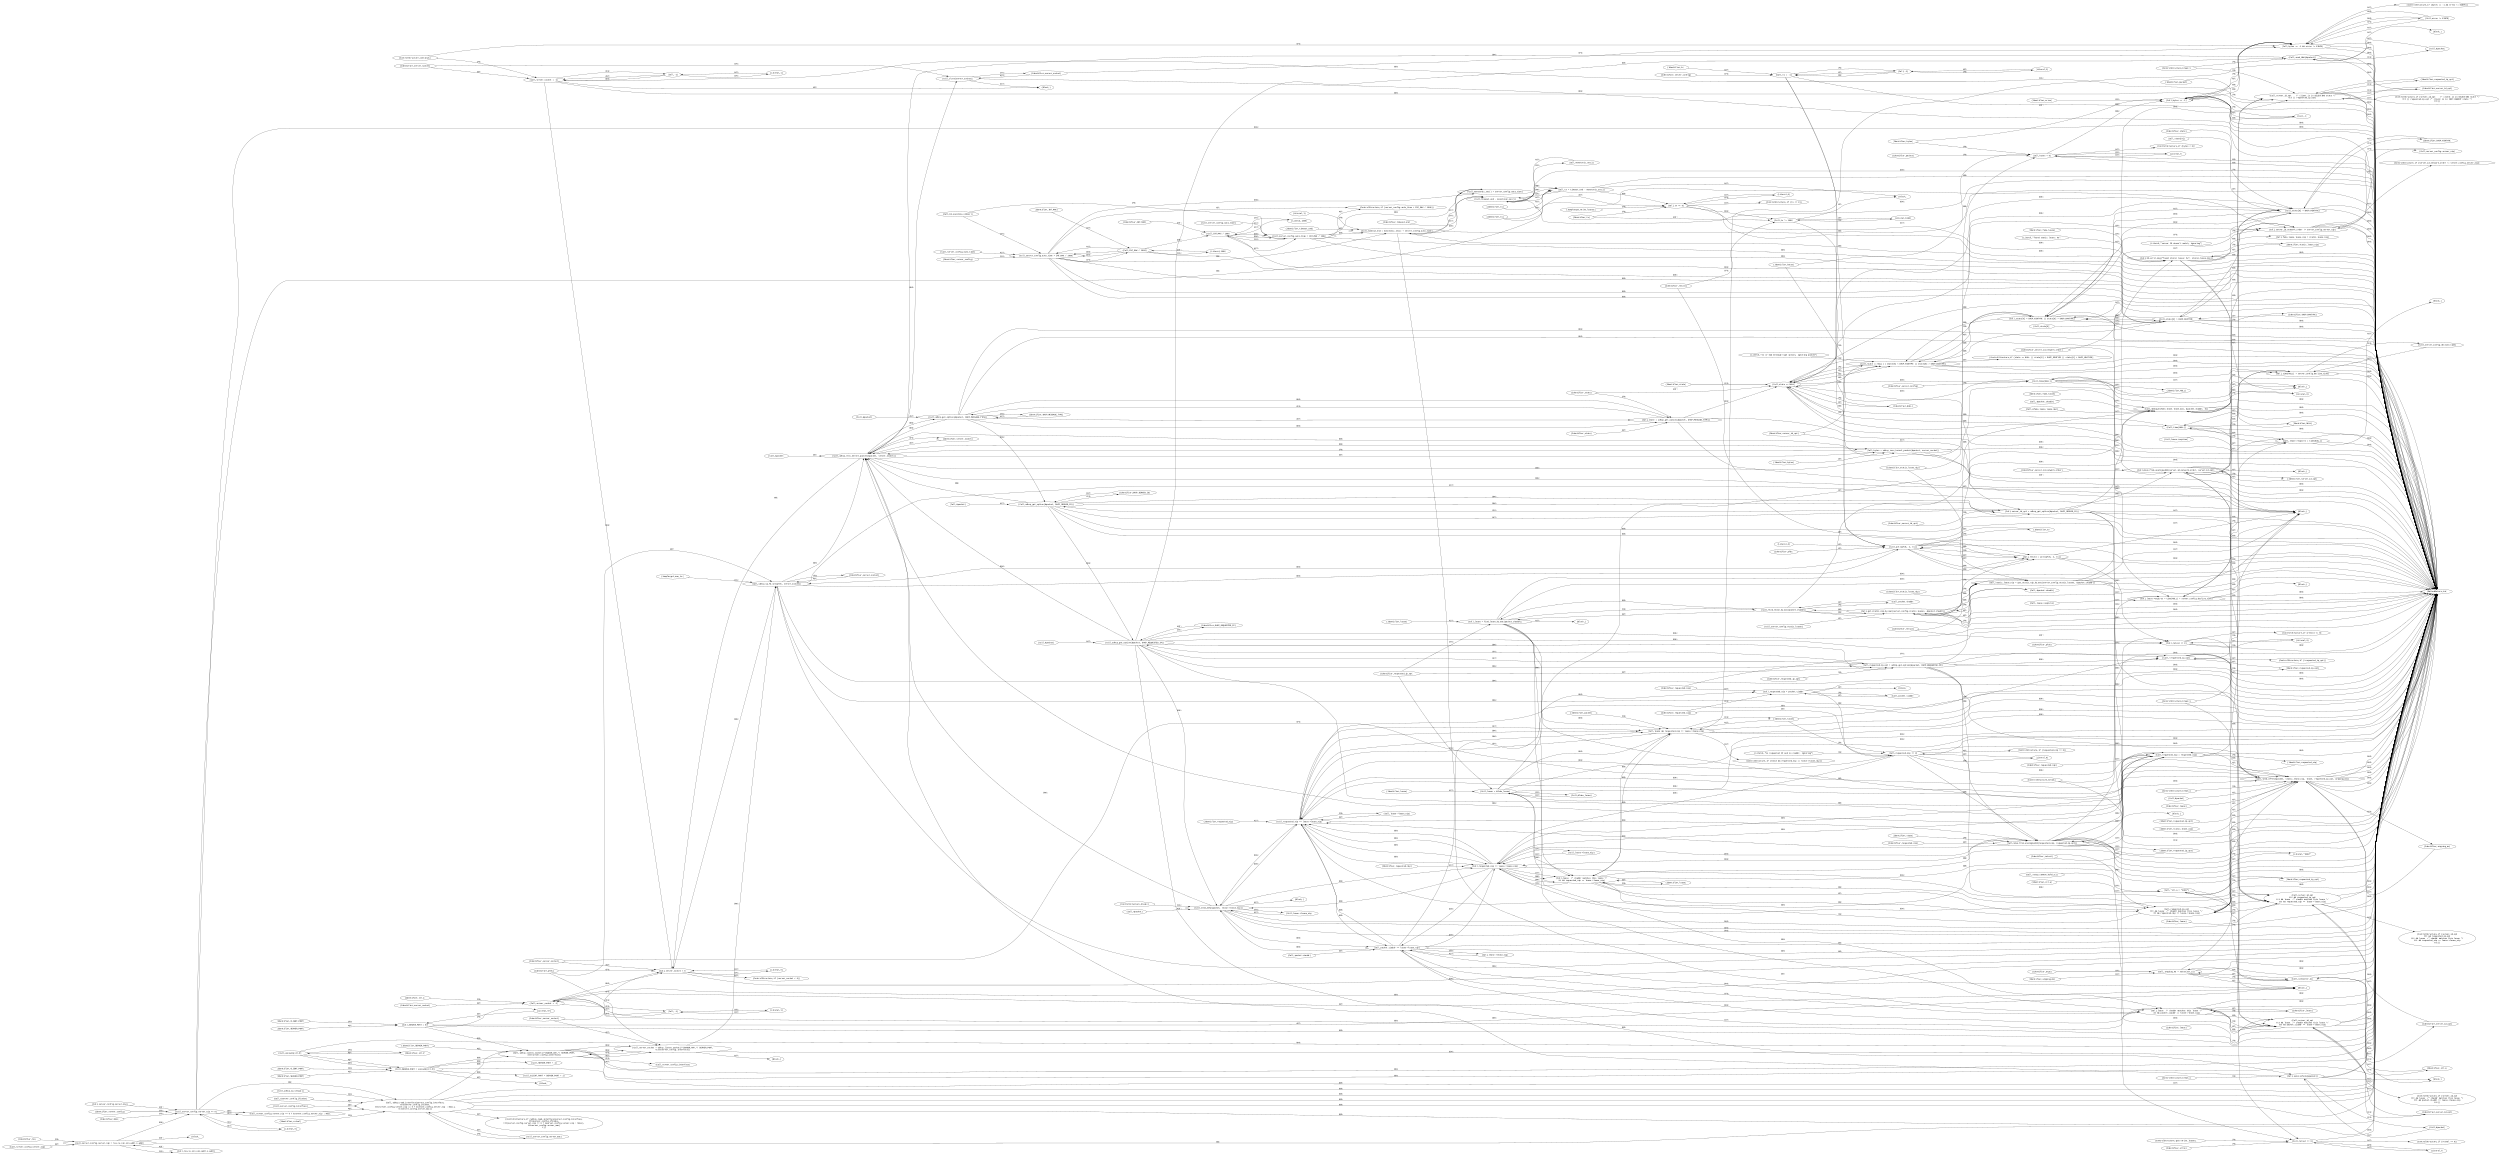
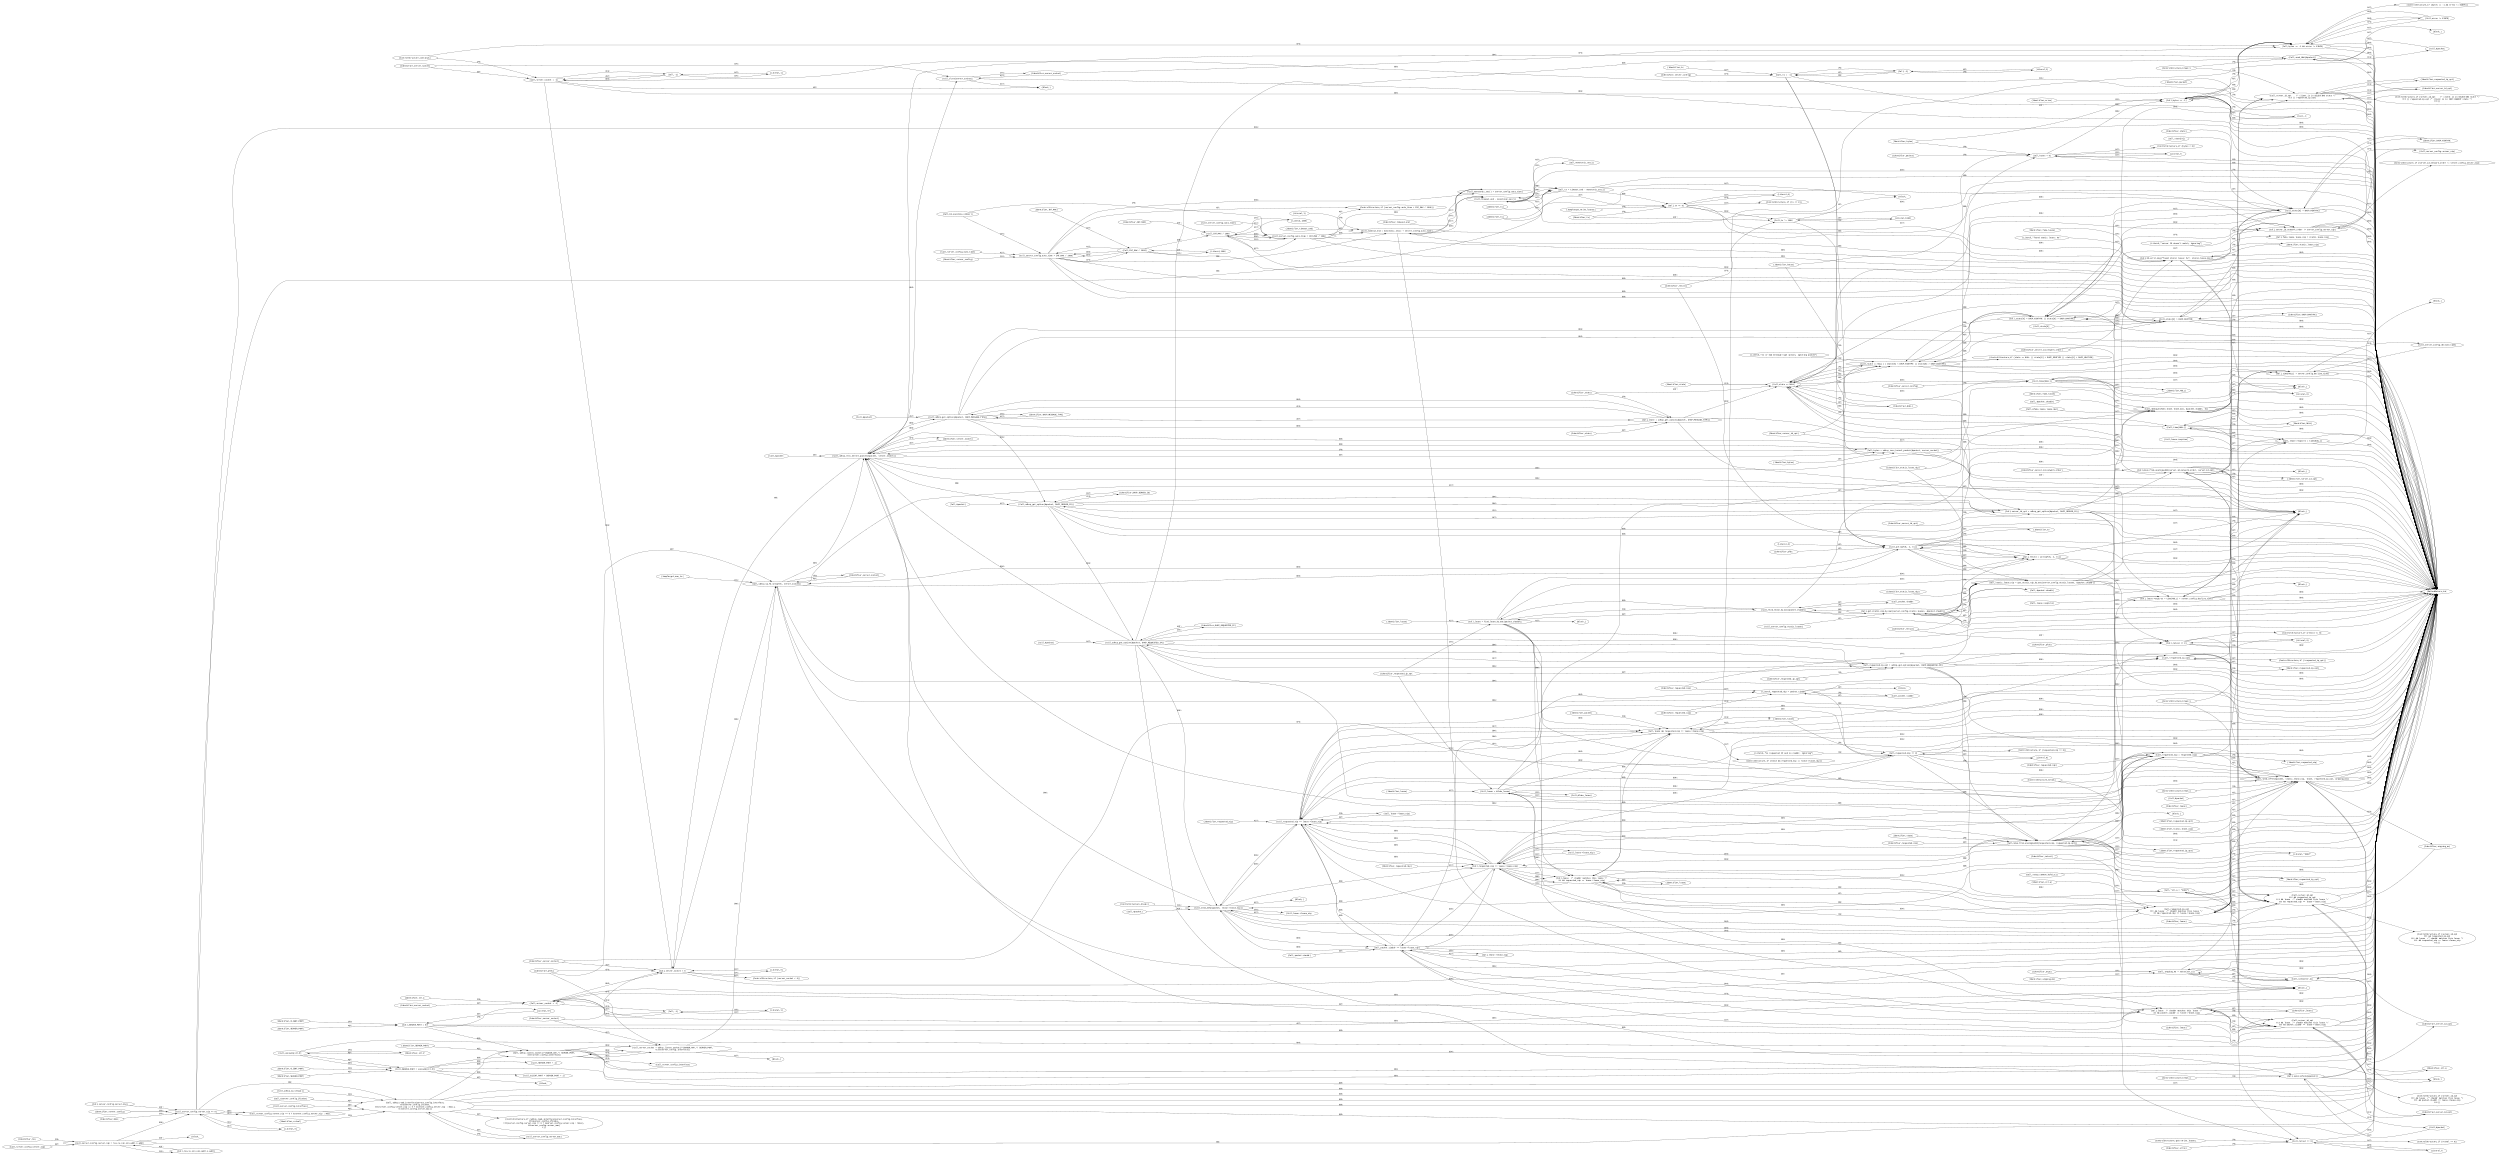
(1784, 692) -> (1784, 692)
